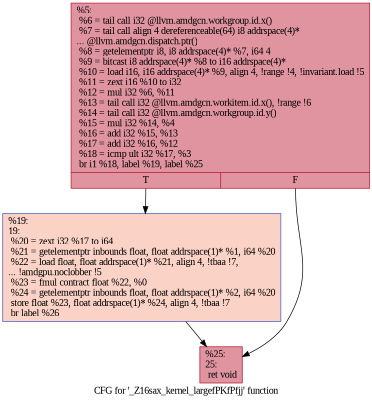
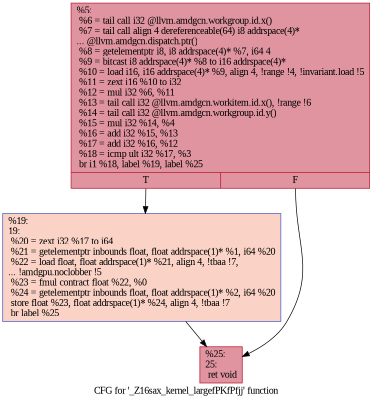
(34, 313) -> (34, 313)
